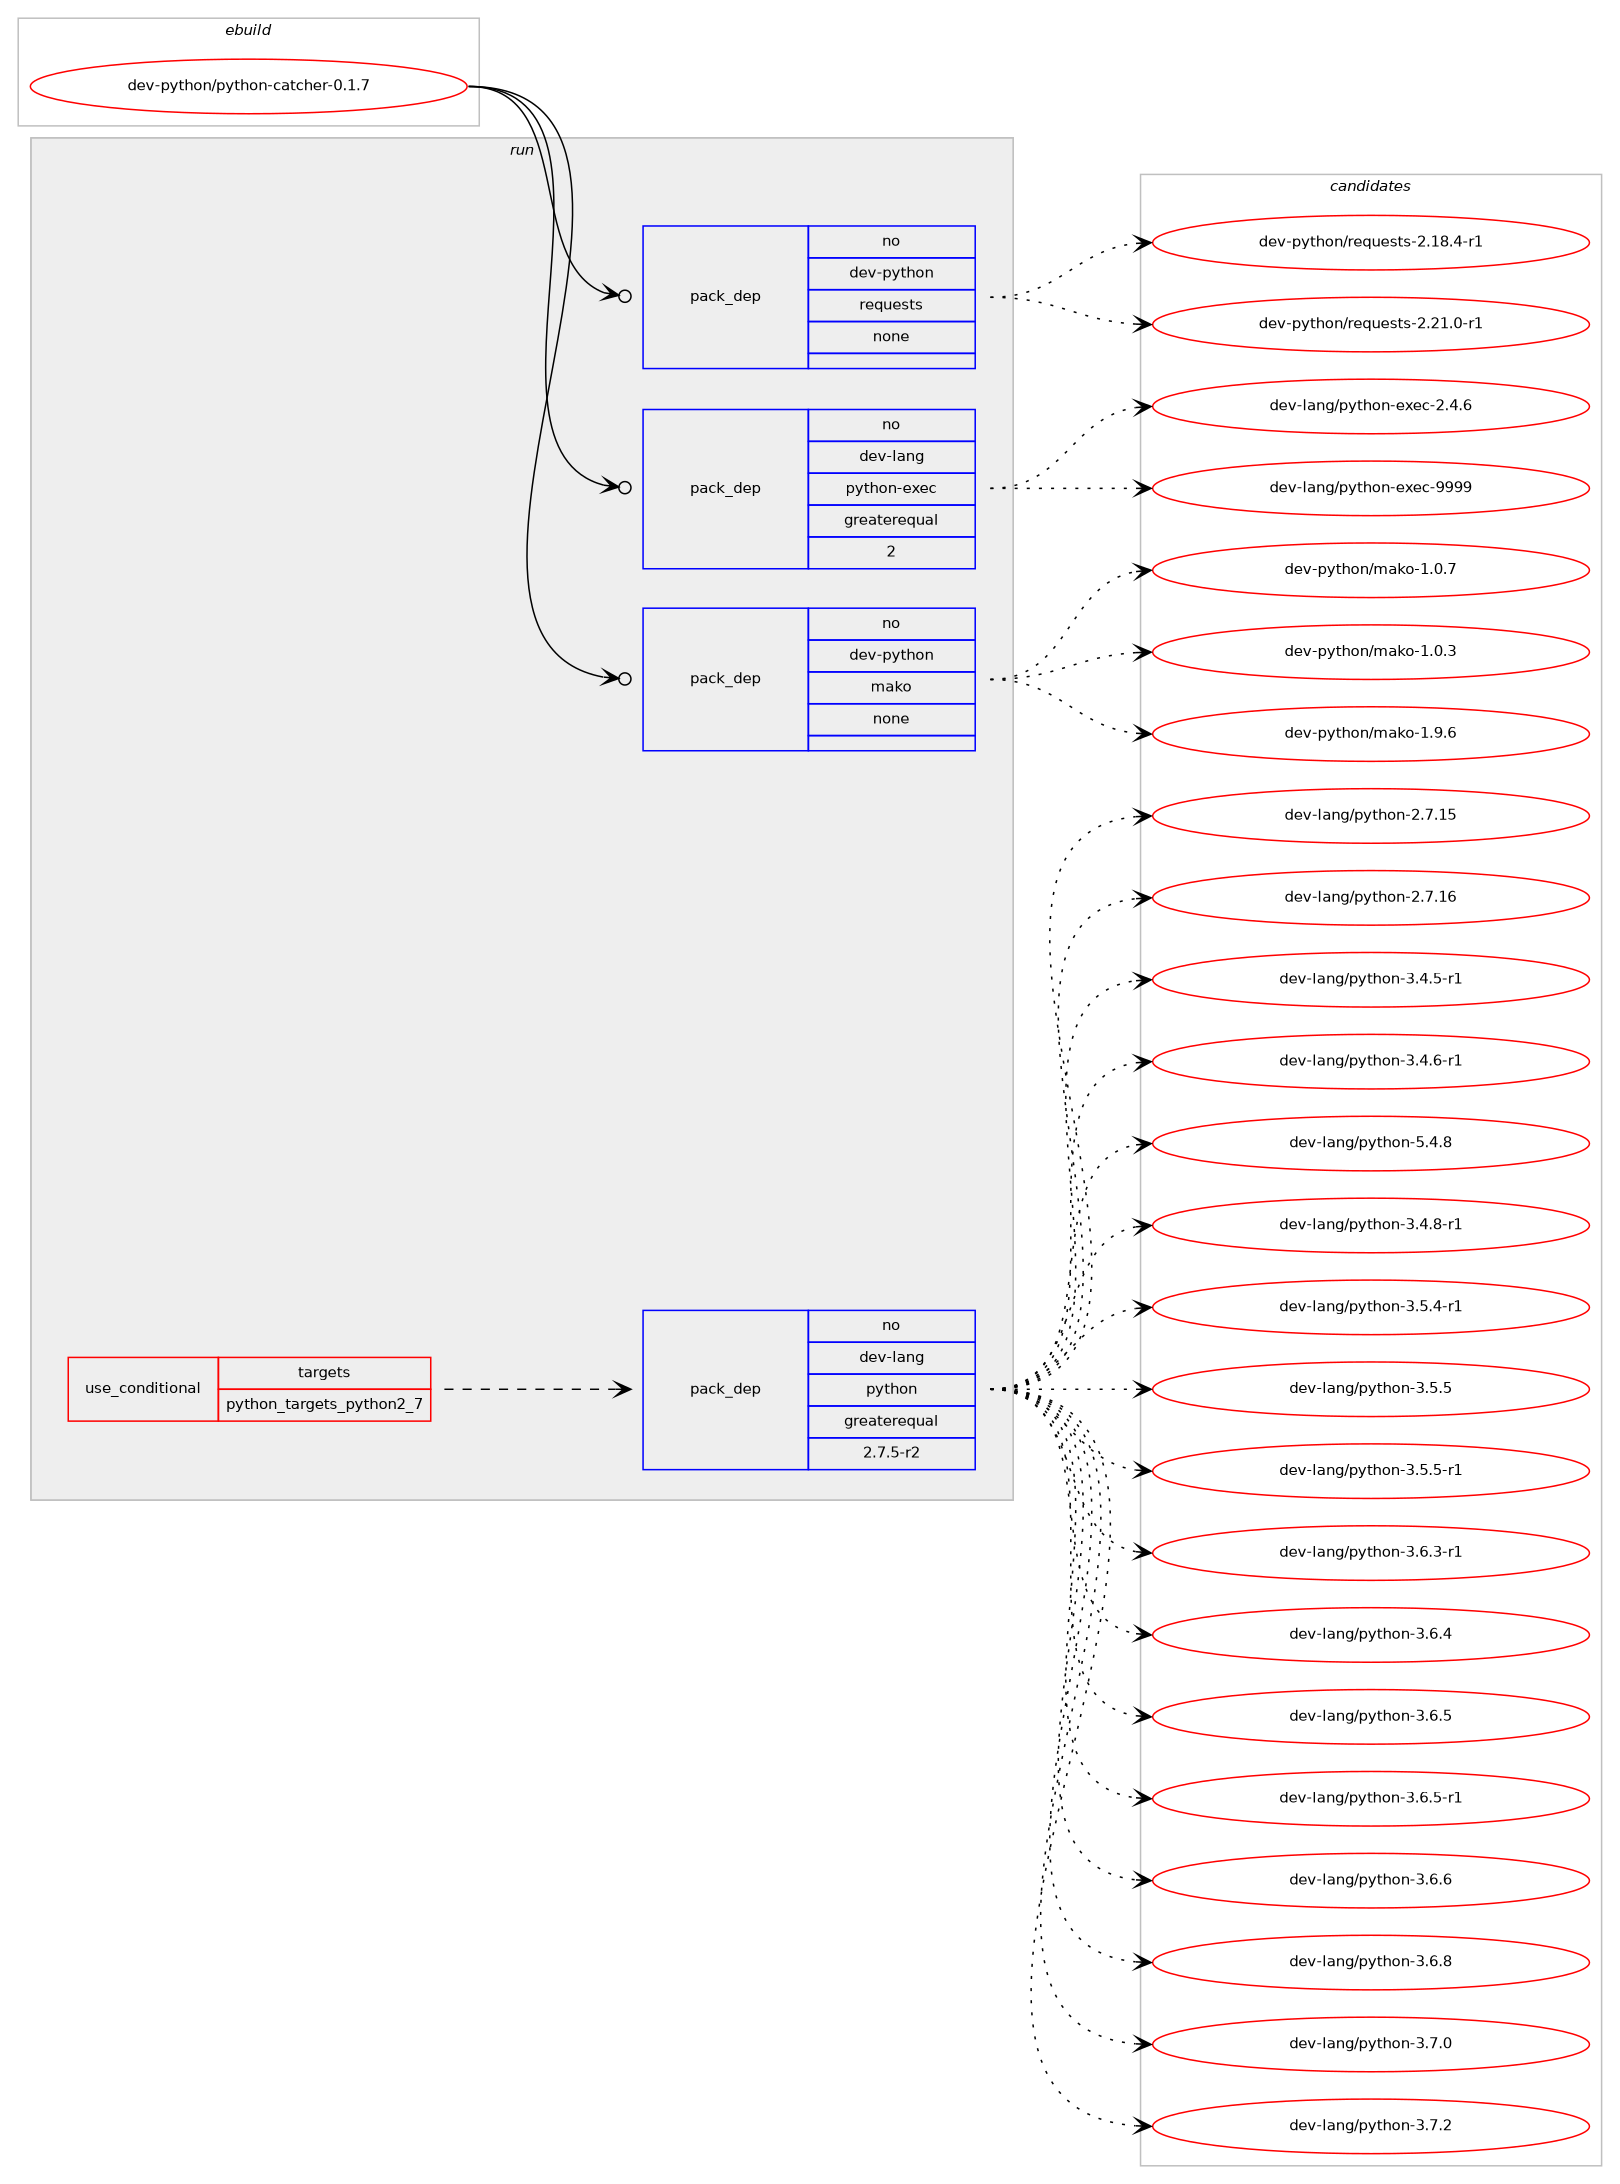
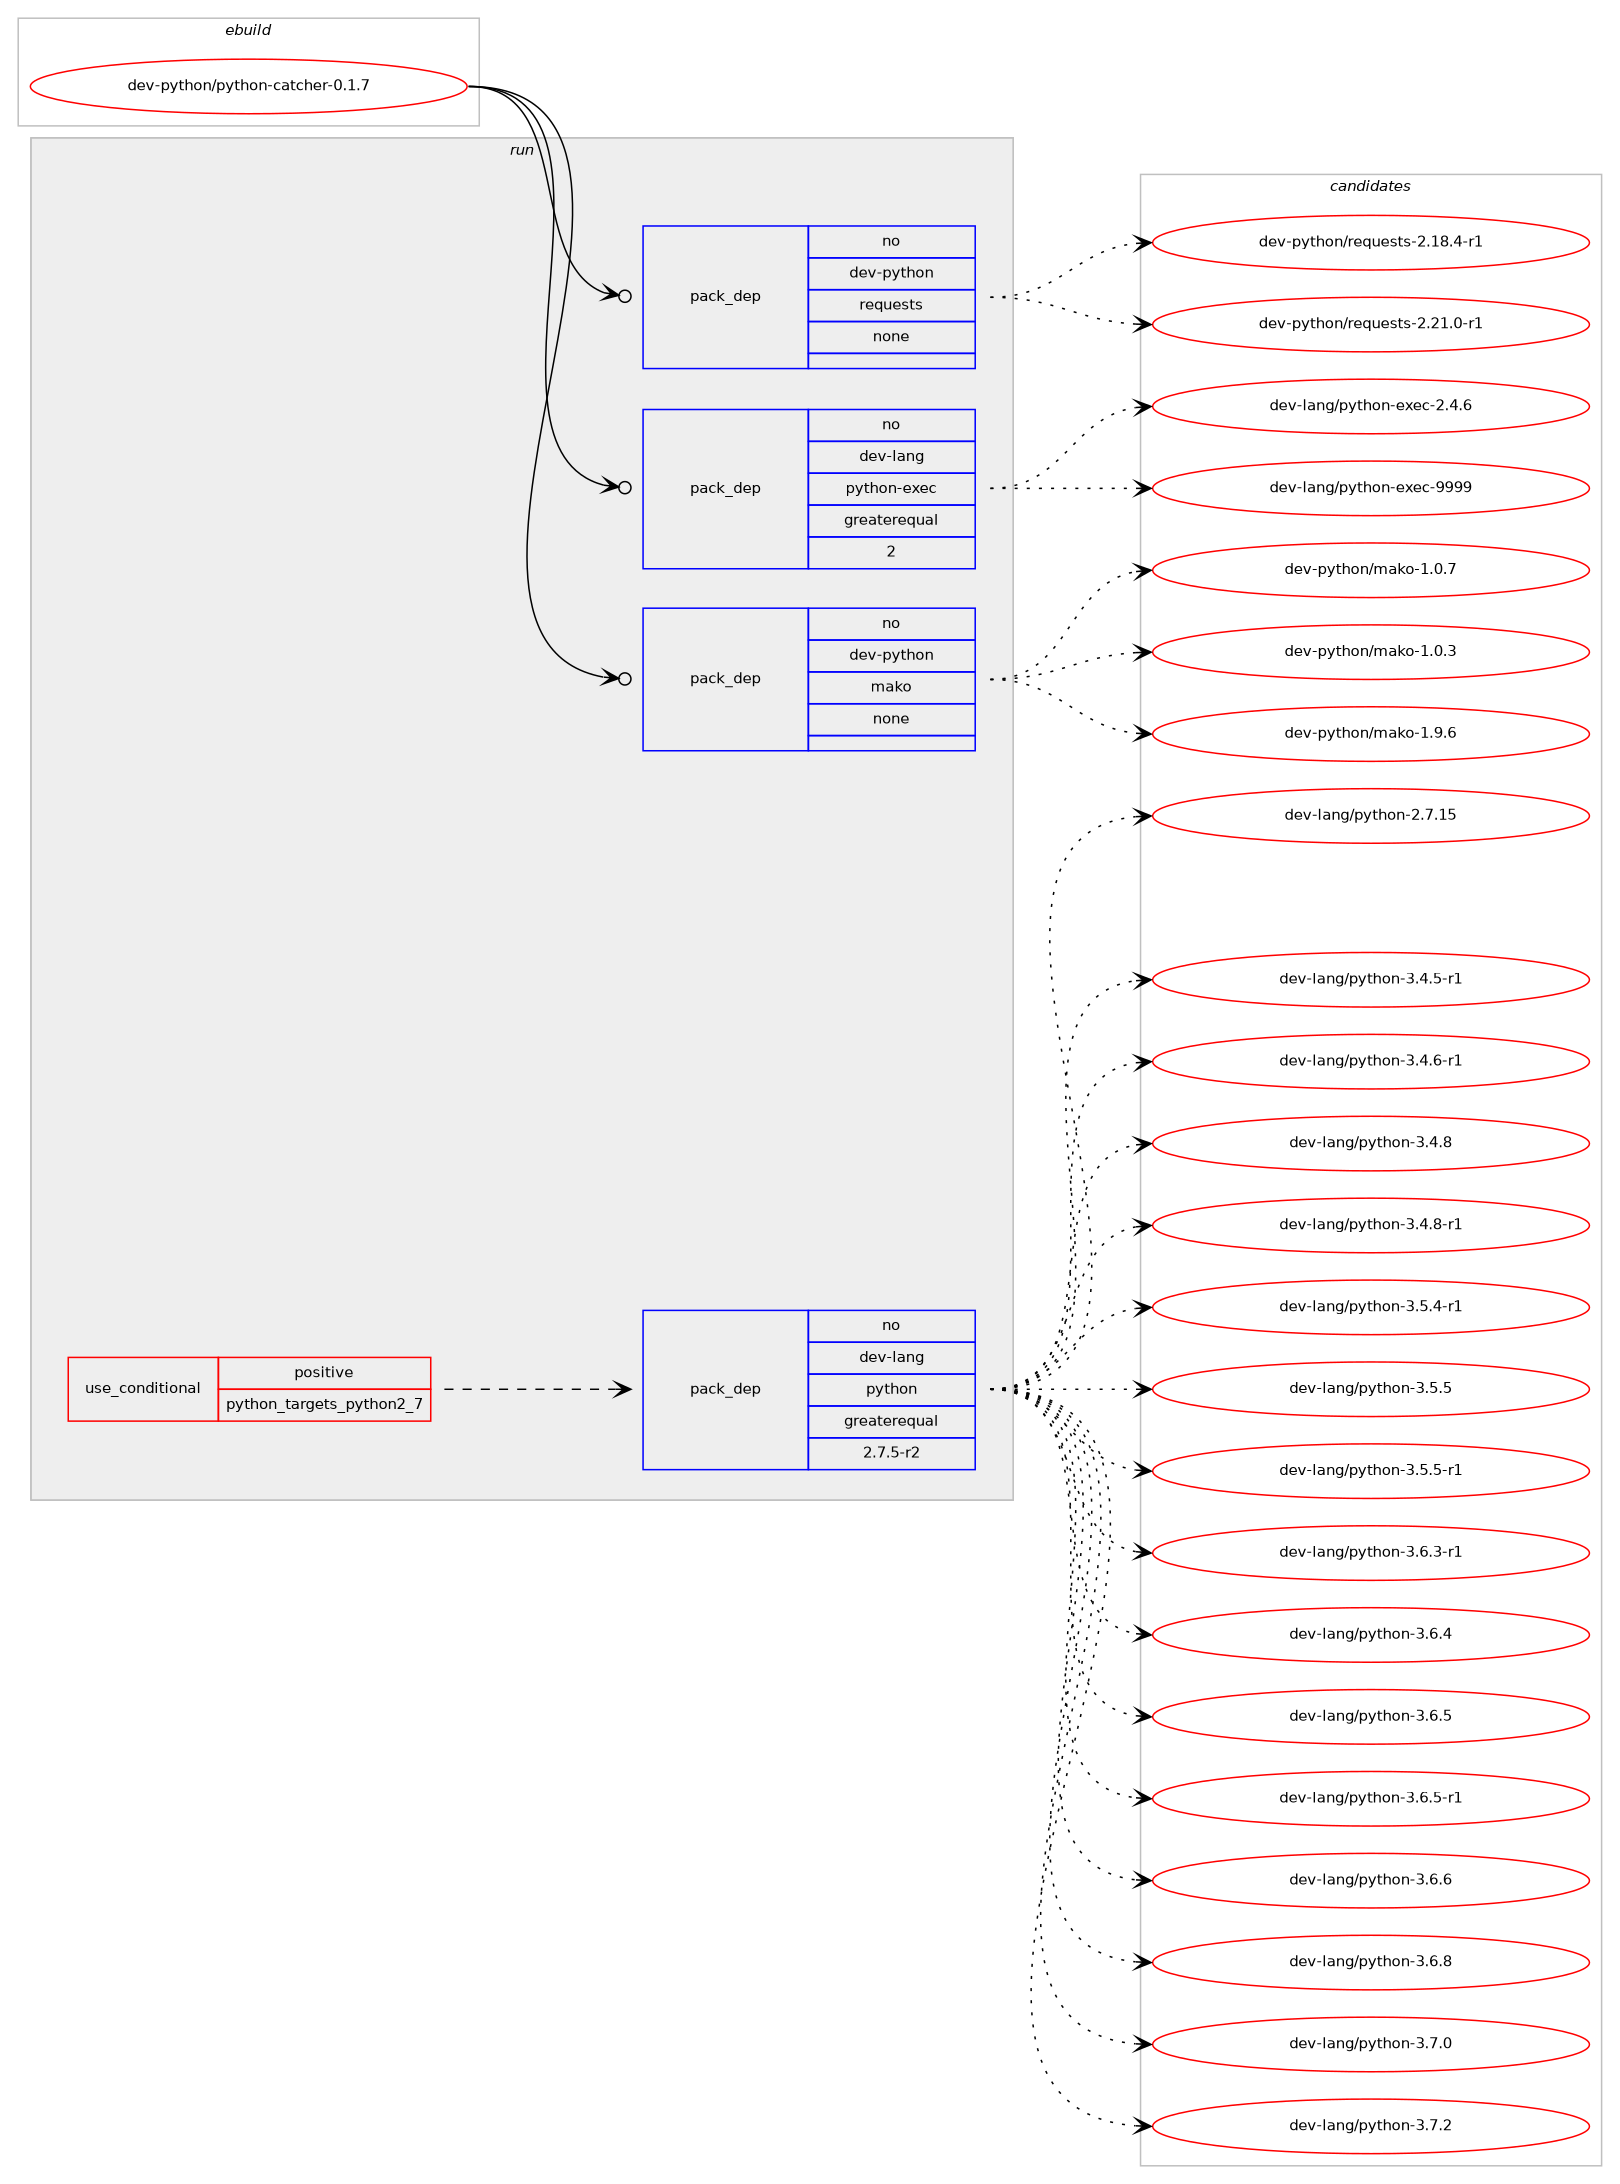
(1371, 898) -> none
(1371, 1144) -> (1371, 1144)
(325, 1373) -> (325, 1373)
